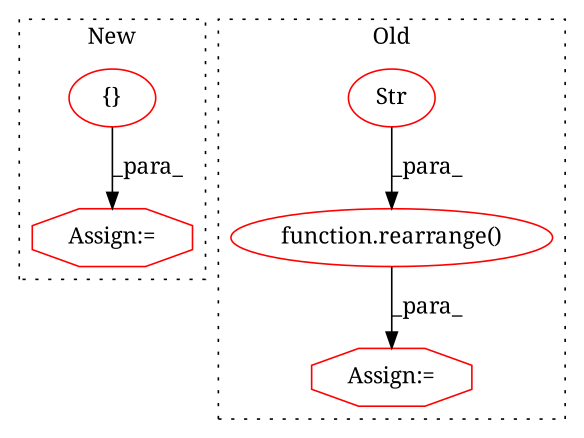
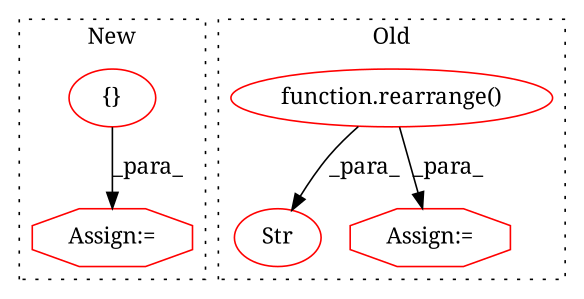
(392, 160) -> (326, 159)
